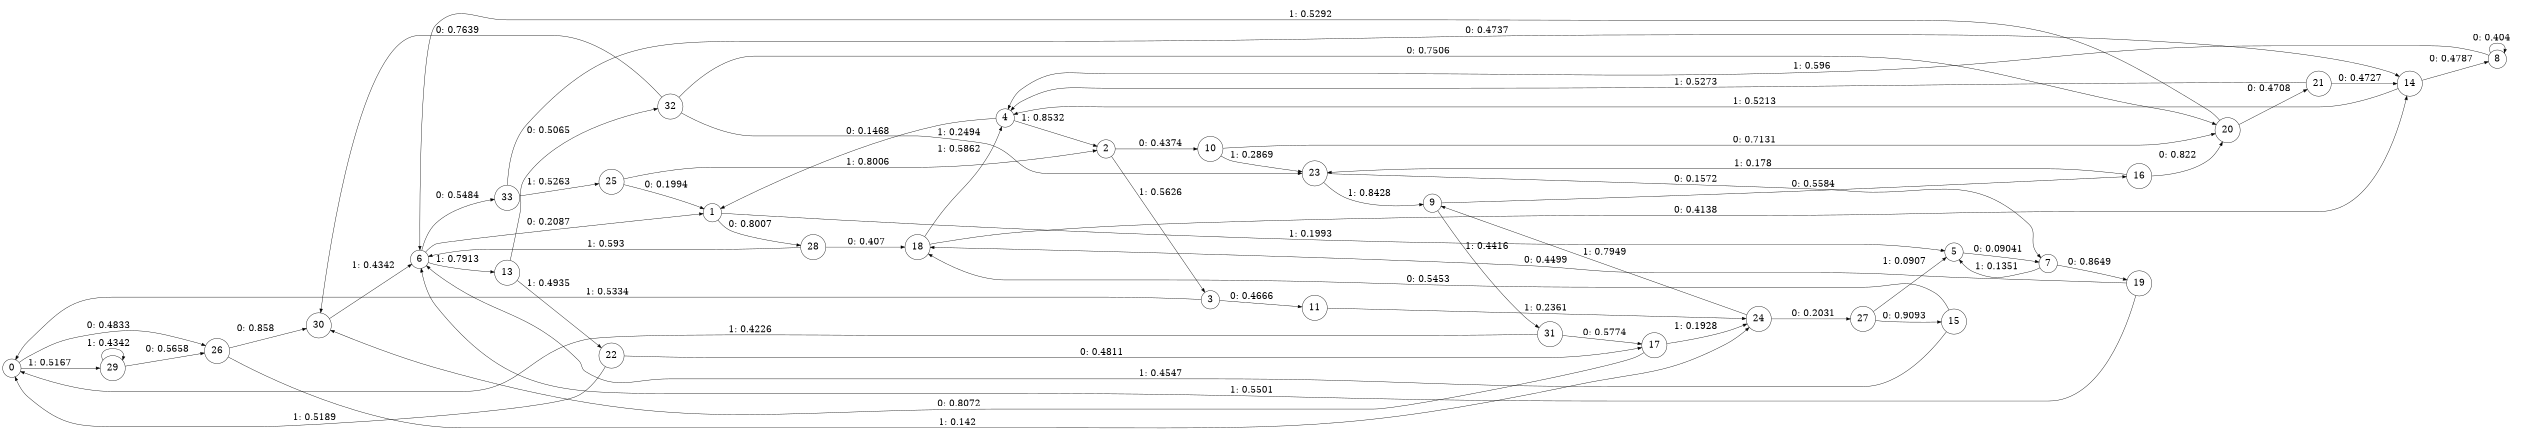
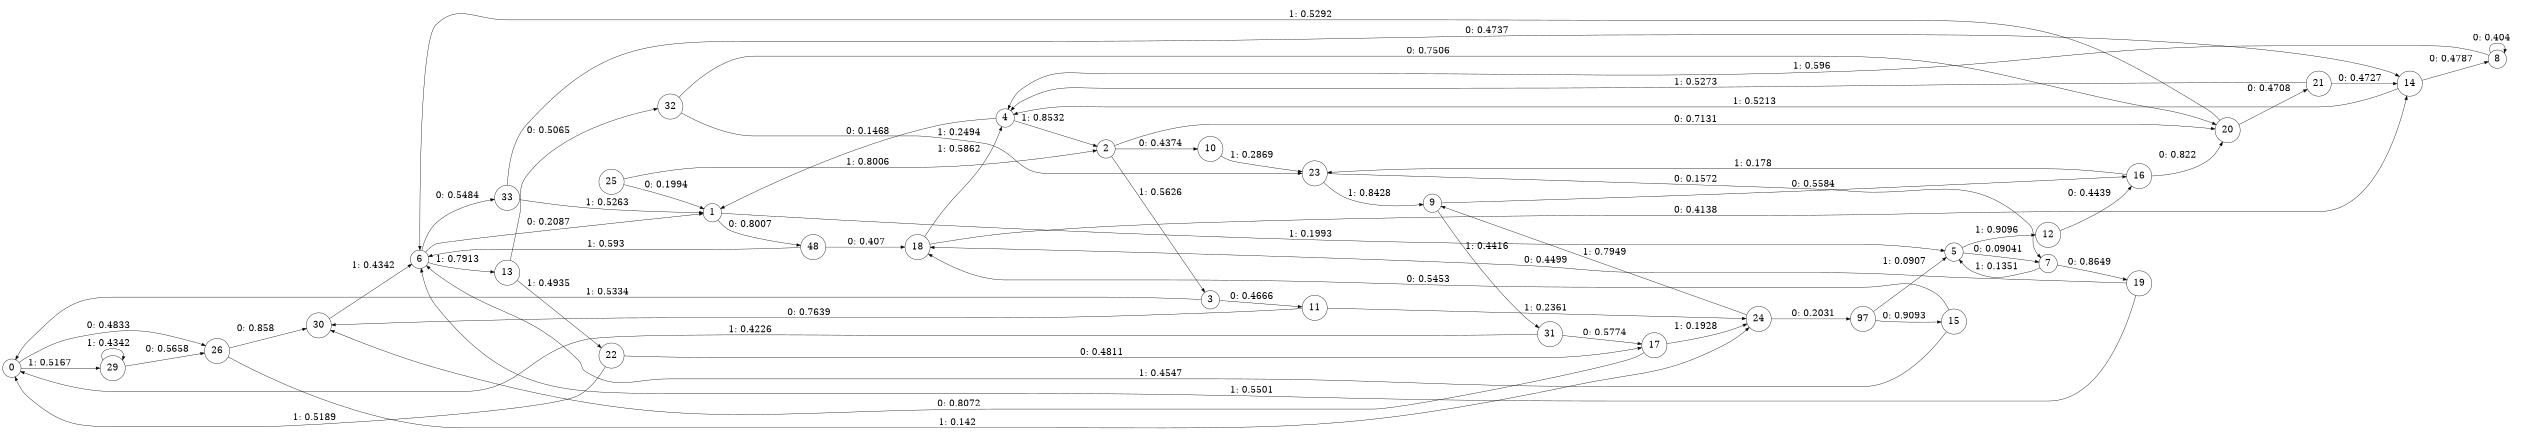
(401, 43) -> (819, 318)
(1718, 145) -> (1662, 125)
(557, 190) -> (609, 209)
none -> (2048, 235)
(813, 247) -> (813, 247)
(1863, 319) -> (1863, 319)
